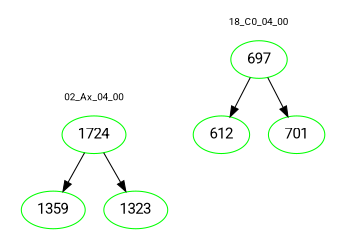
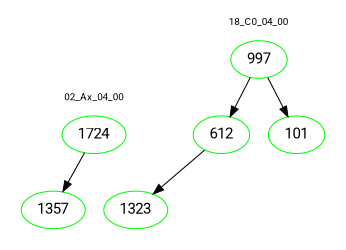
(259, 60) -> (259, 60)
(297, 135) -> (297, 135)
(112, 167) -> (183, 169)
(53, 210) -> (53, 210)
